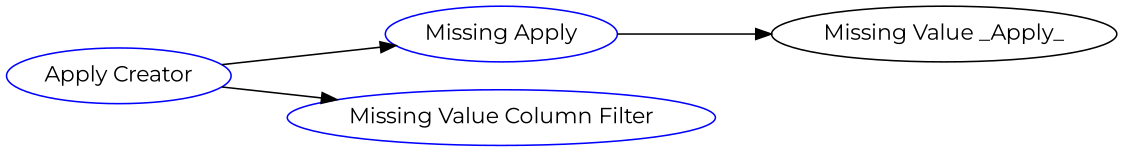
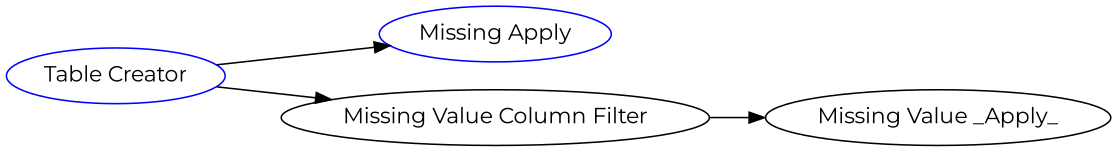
(686, 34) -> (729, 118)
(119, 76) -> (116, 76)
(501, 118) -> (495, 118)
